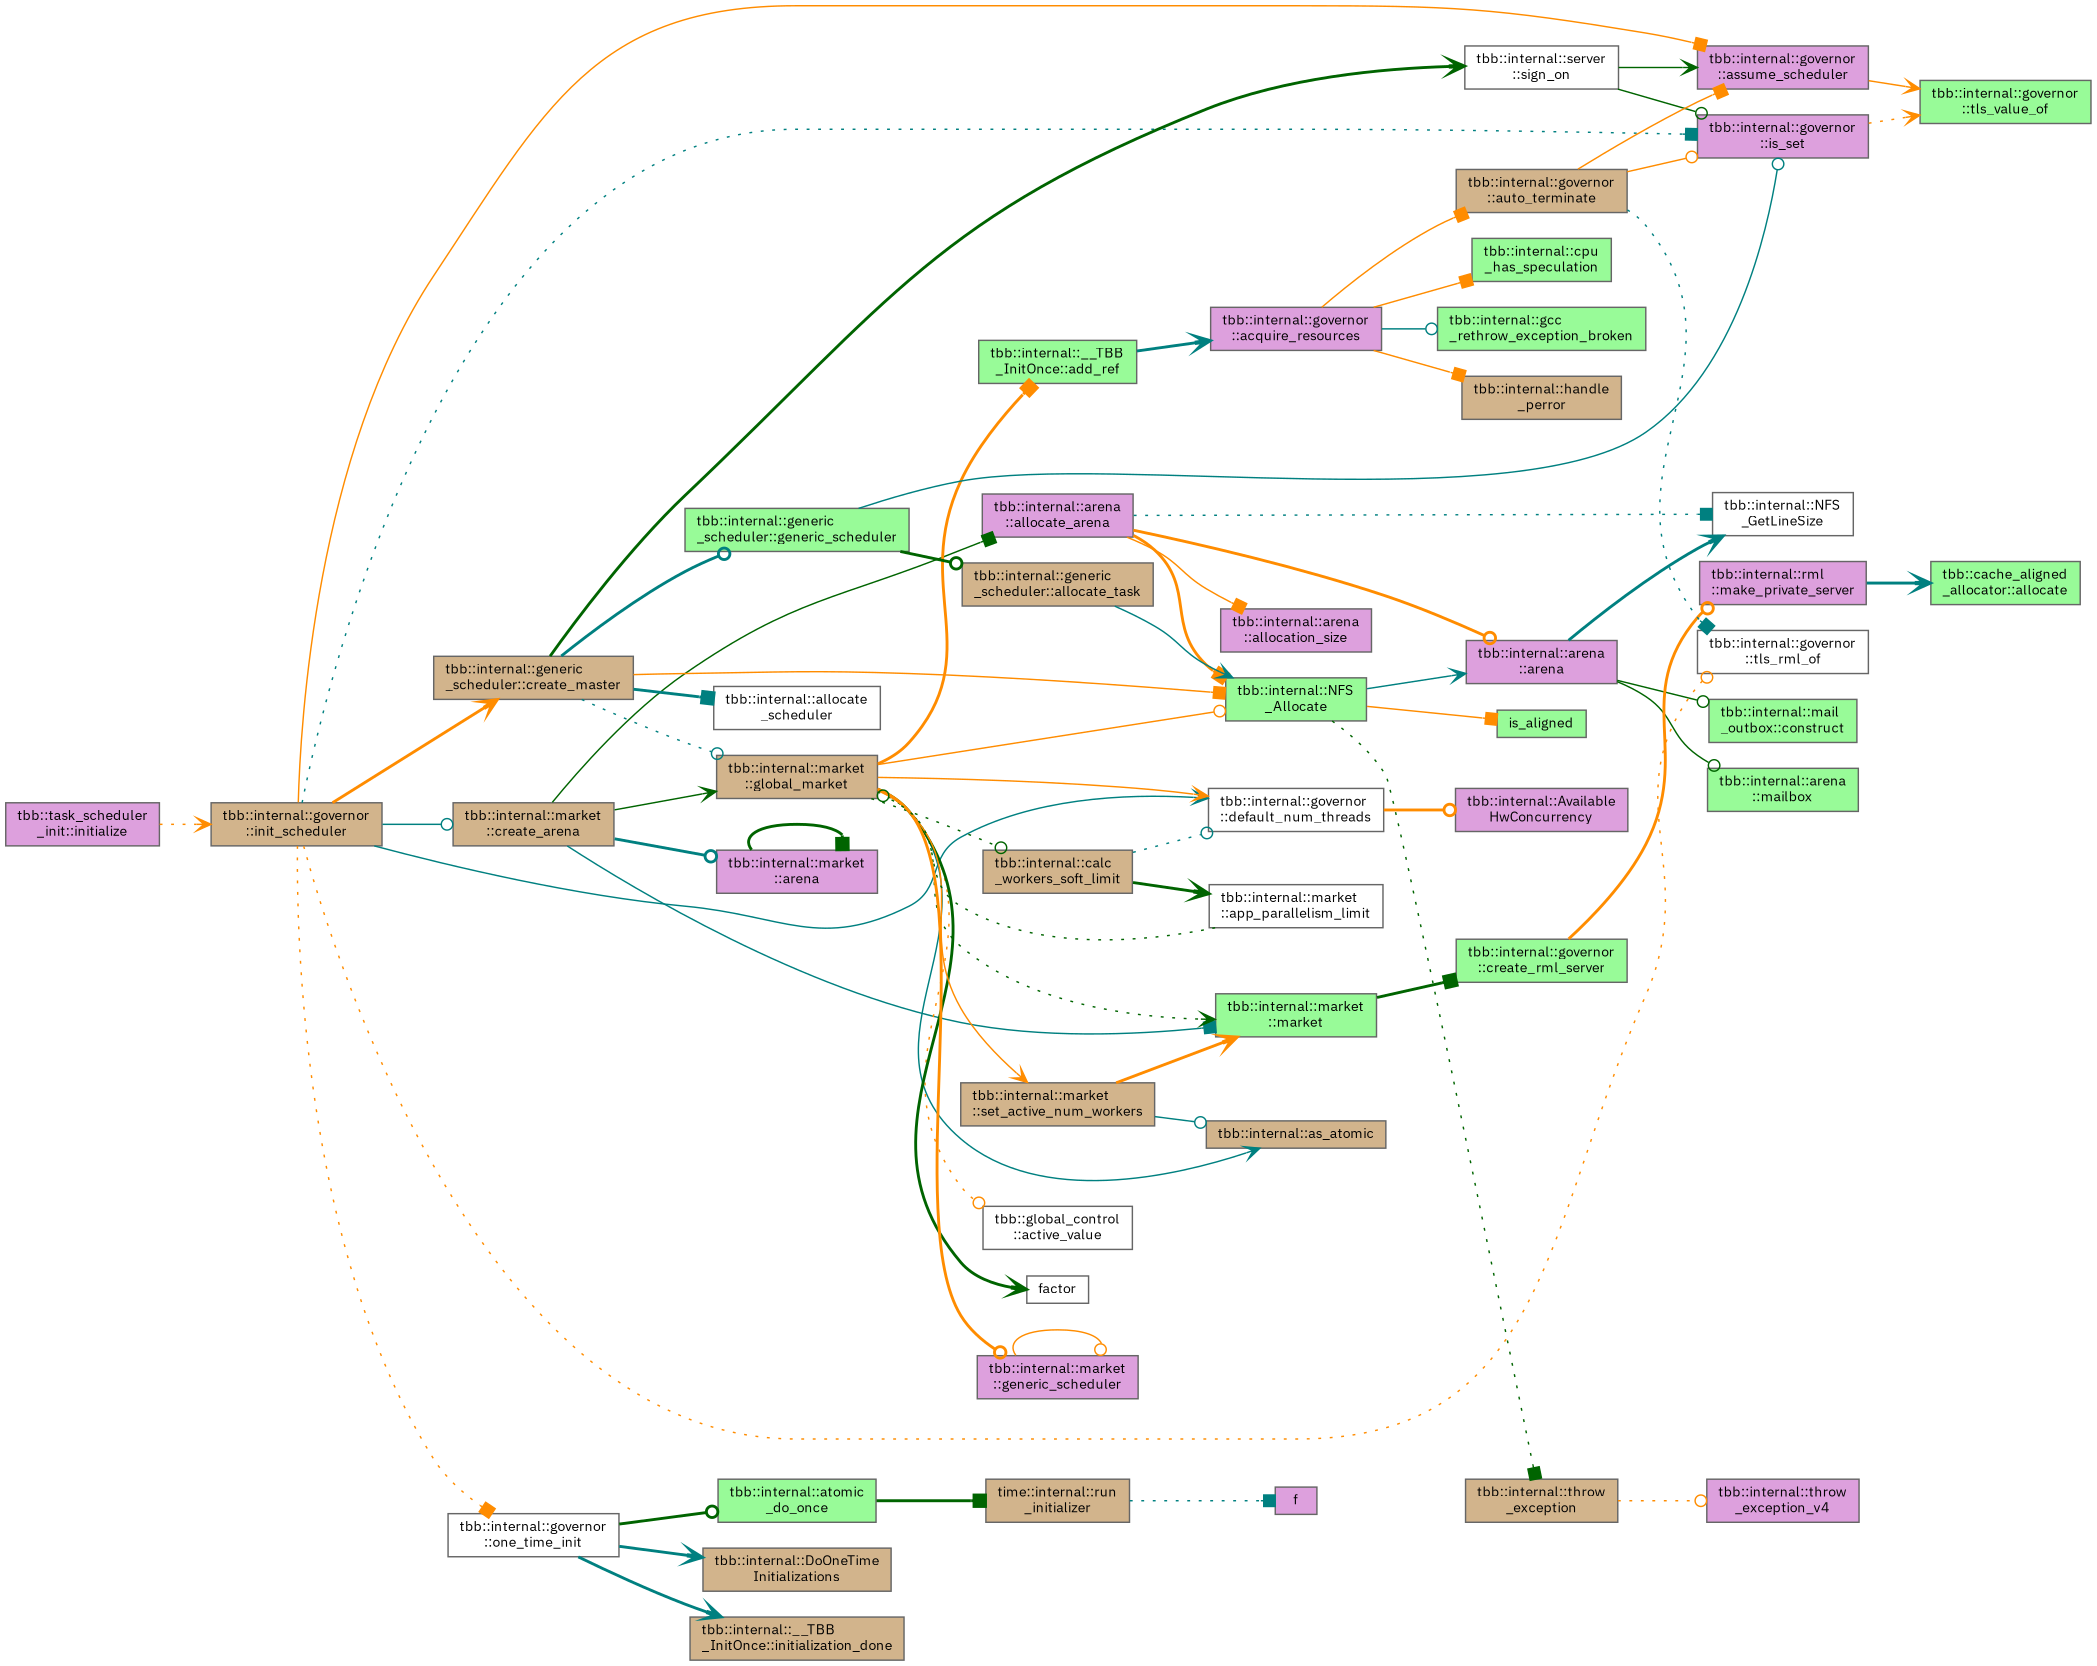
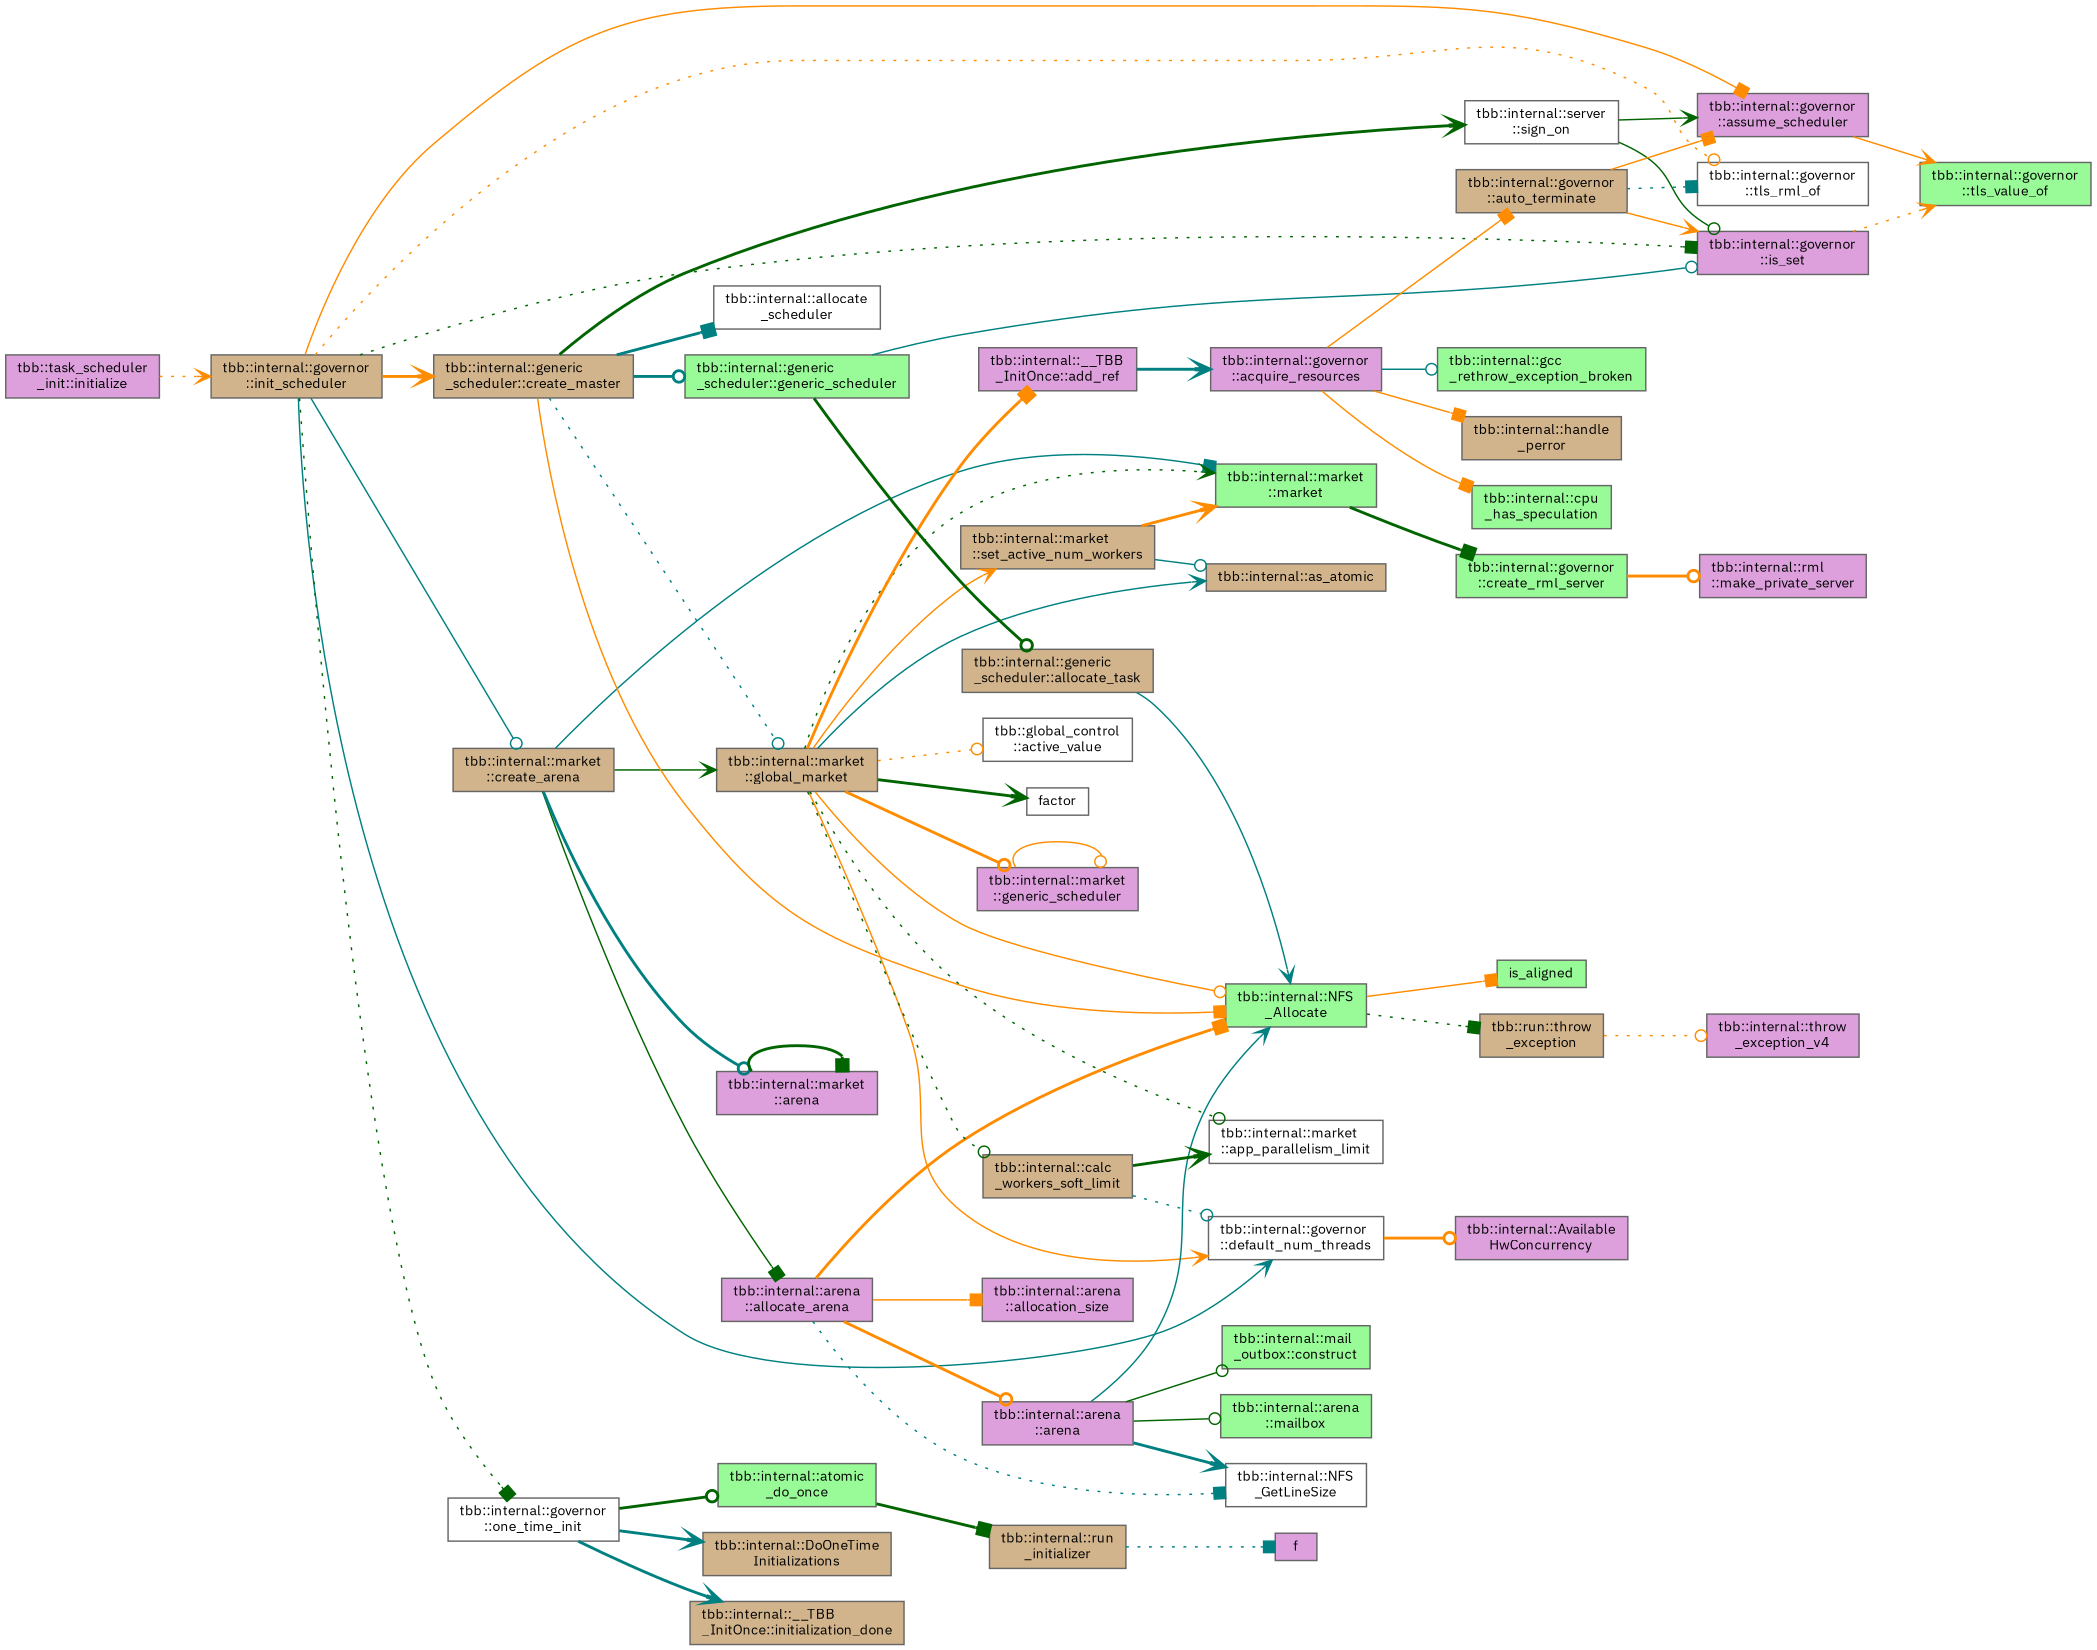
(792, 130) -> (1015, 244)
(1657, 165) -> (1655, 220)
(1058, 362) -> (1058, 369)
(2006, 583) -> none
(1409, 682) -> (1182, 1224)
(1019, 930) -> (987, 1005)
(332, 1194) -> (353, 956)
(1058, 1501) -> (1058, 1547)
(1542, 1501) -> (1542, 1036)
